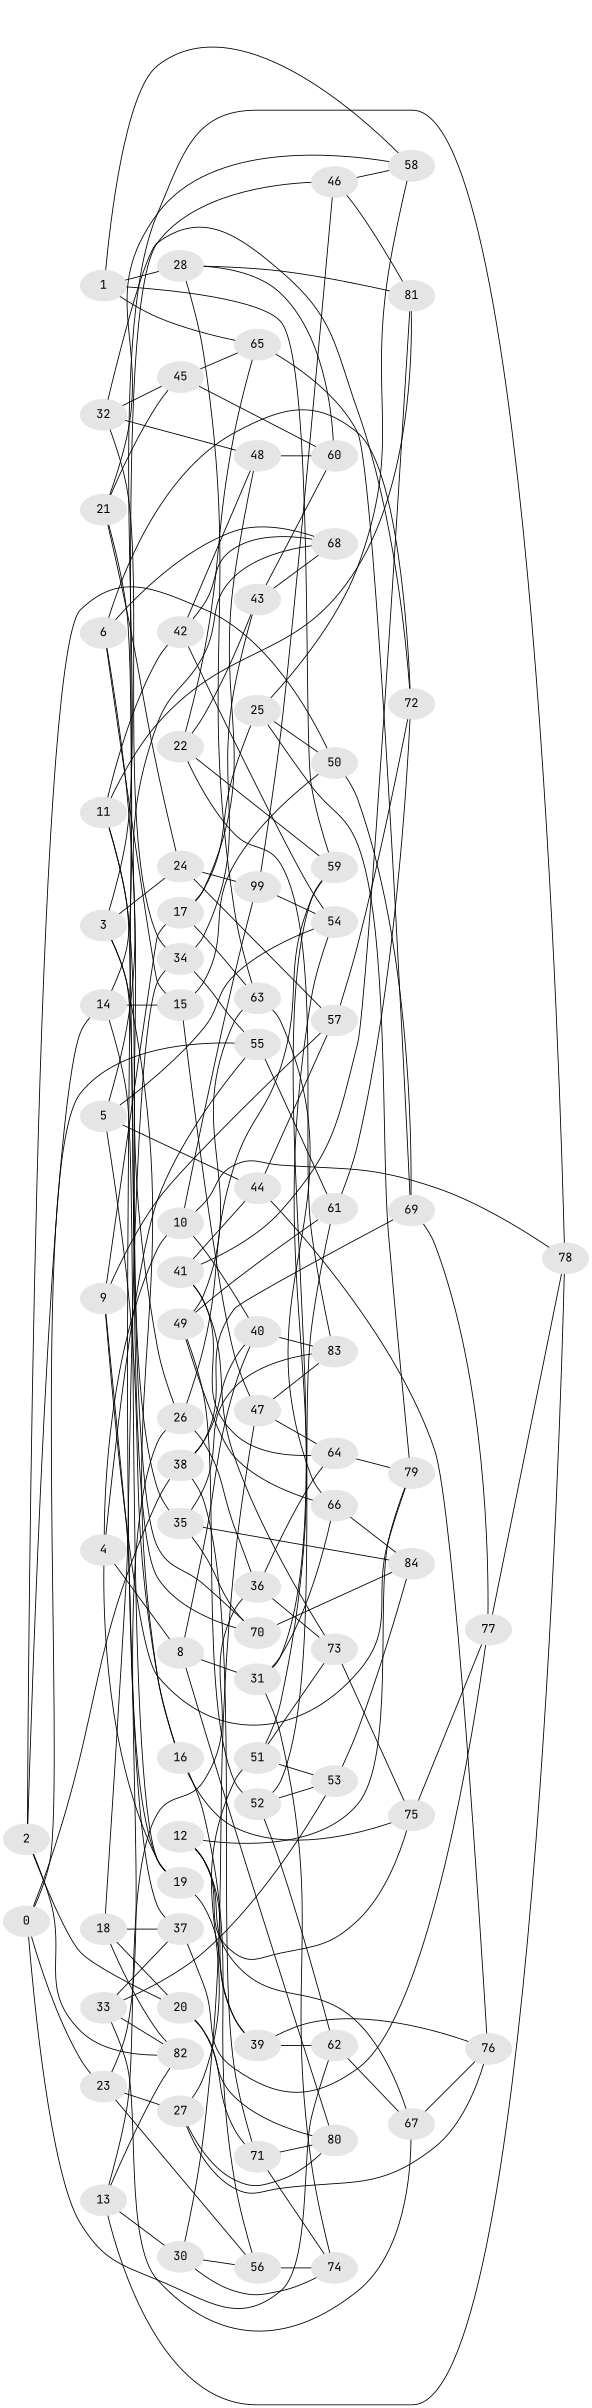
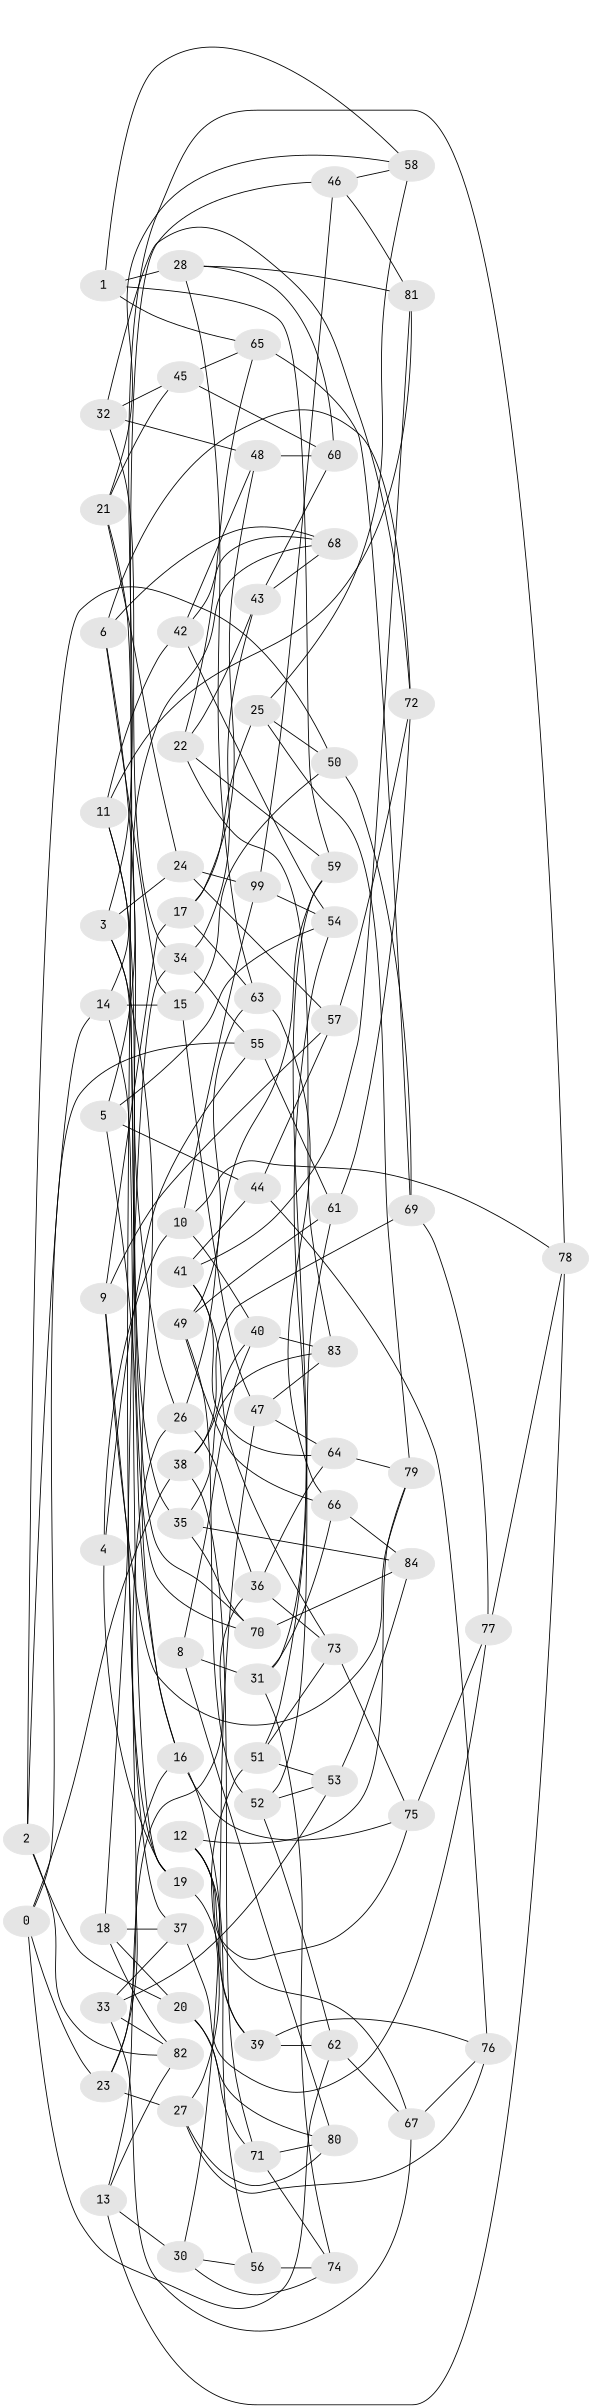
(142, 1602) -> none
(181, 2177) -> (137, 1920)
